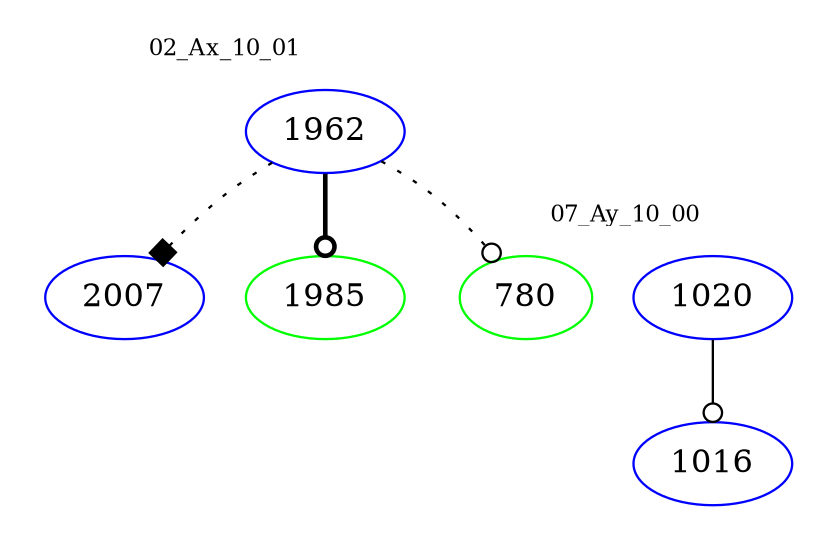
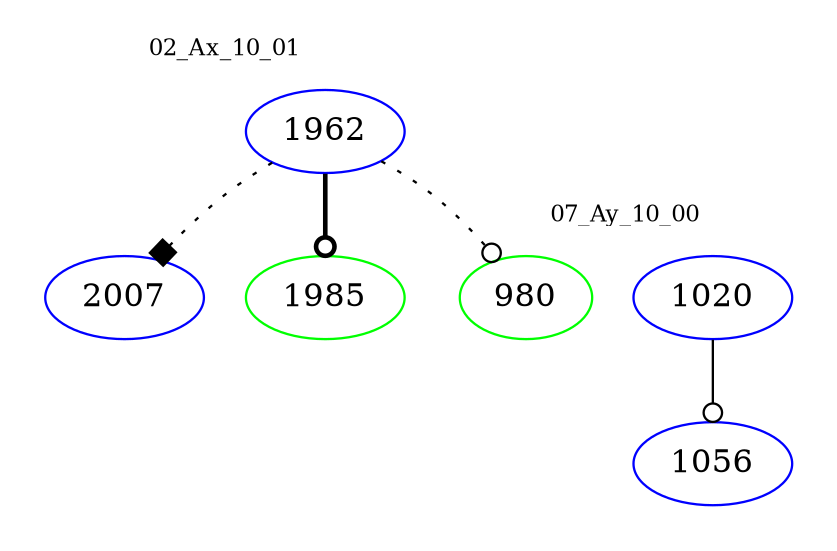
(526, 298) -> (526, 298)
(713, 464) -> (713, 464)
